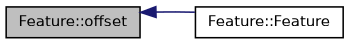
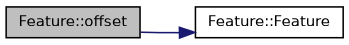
(175, 12) -> (160, 33)
